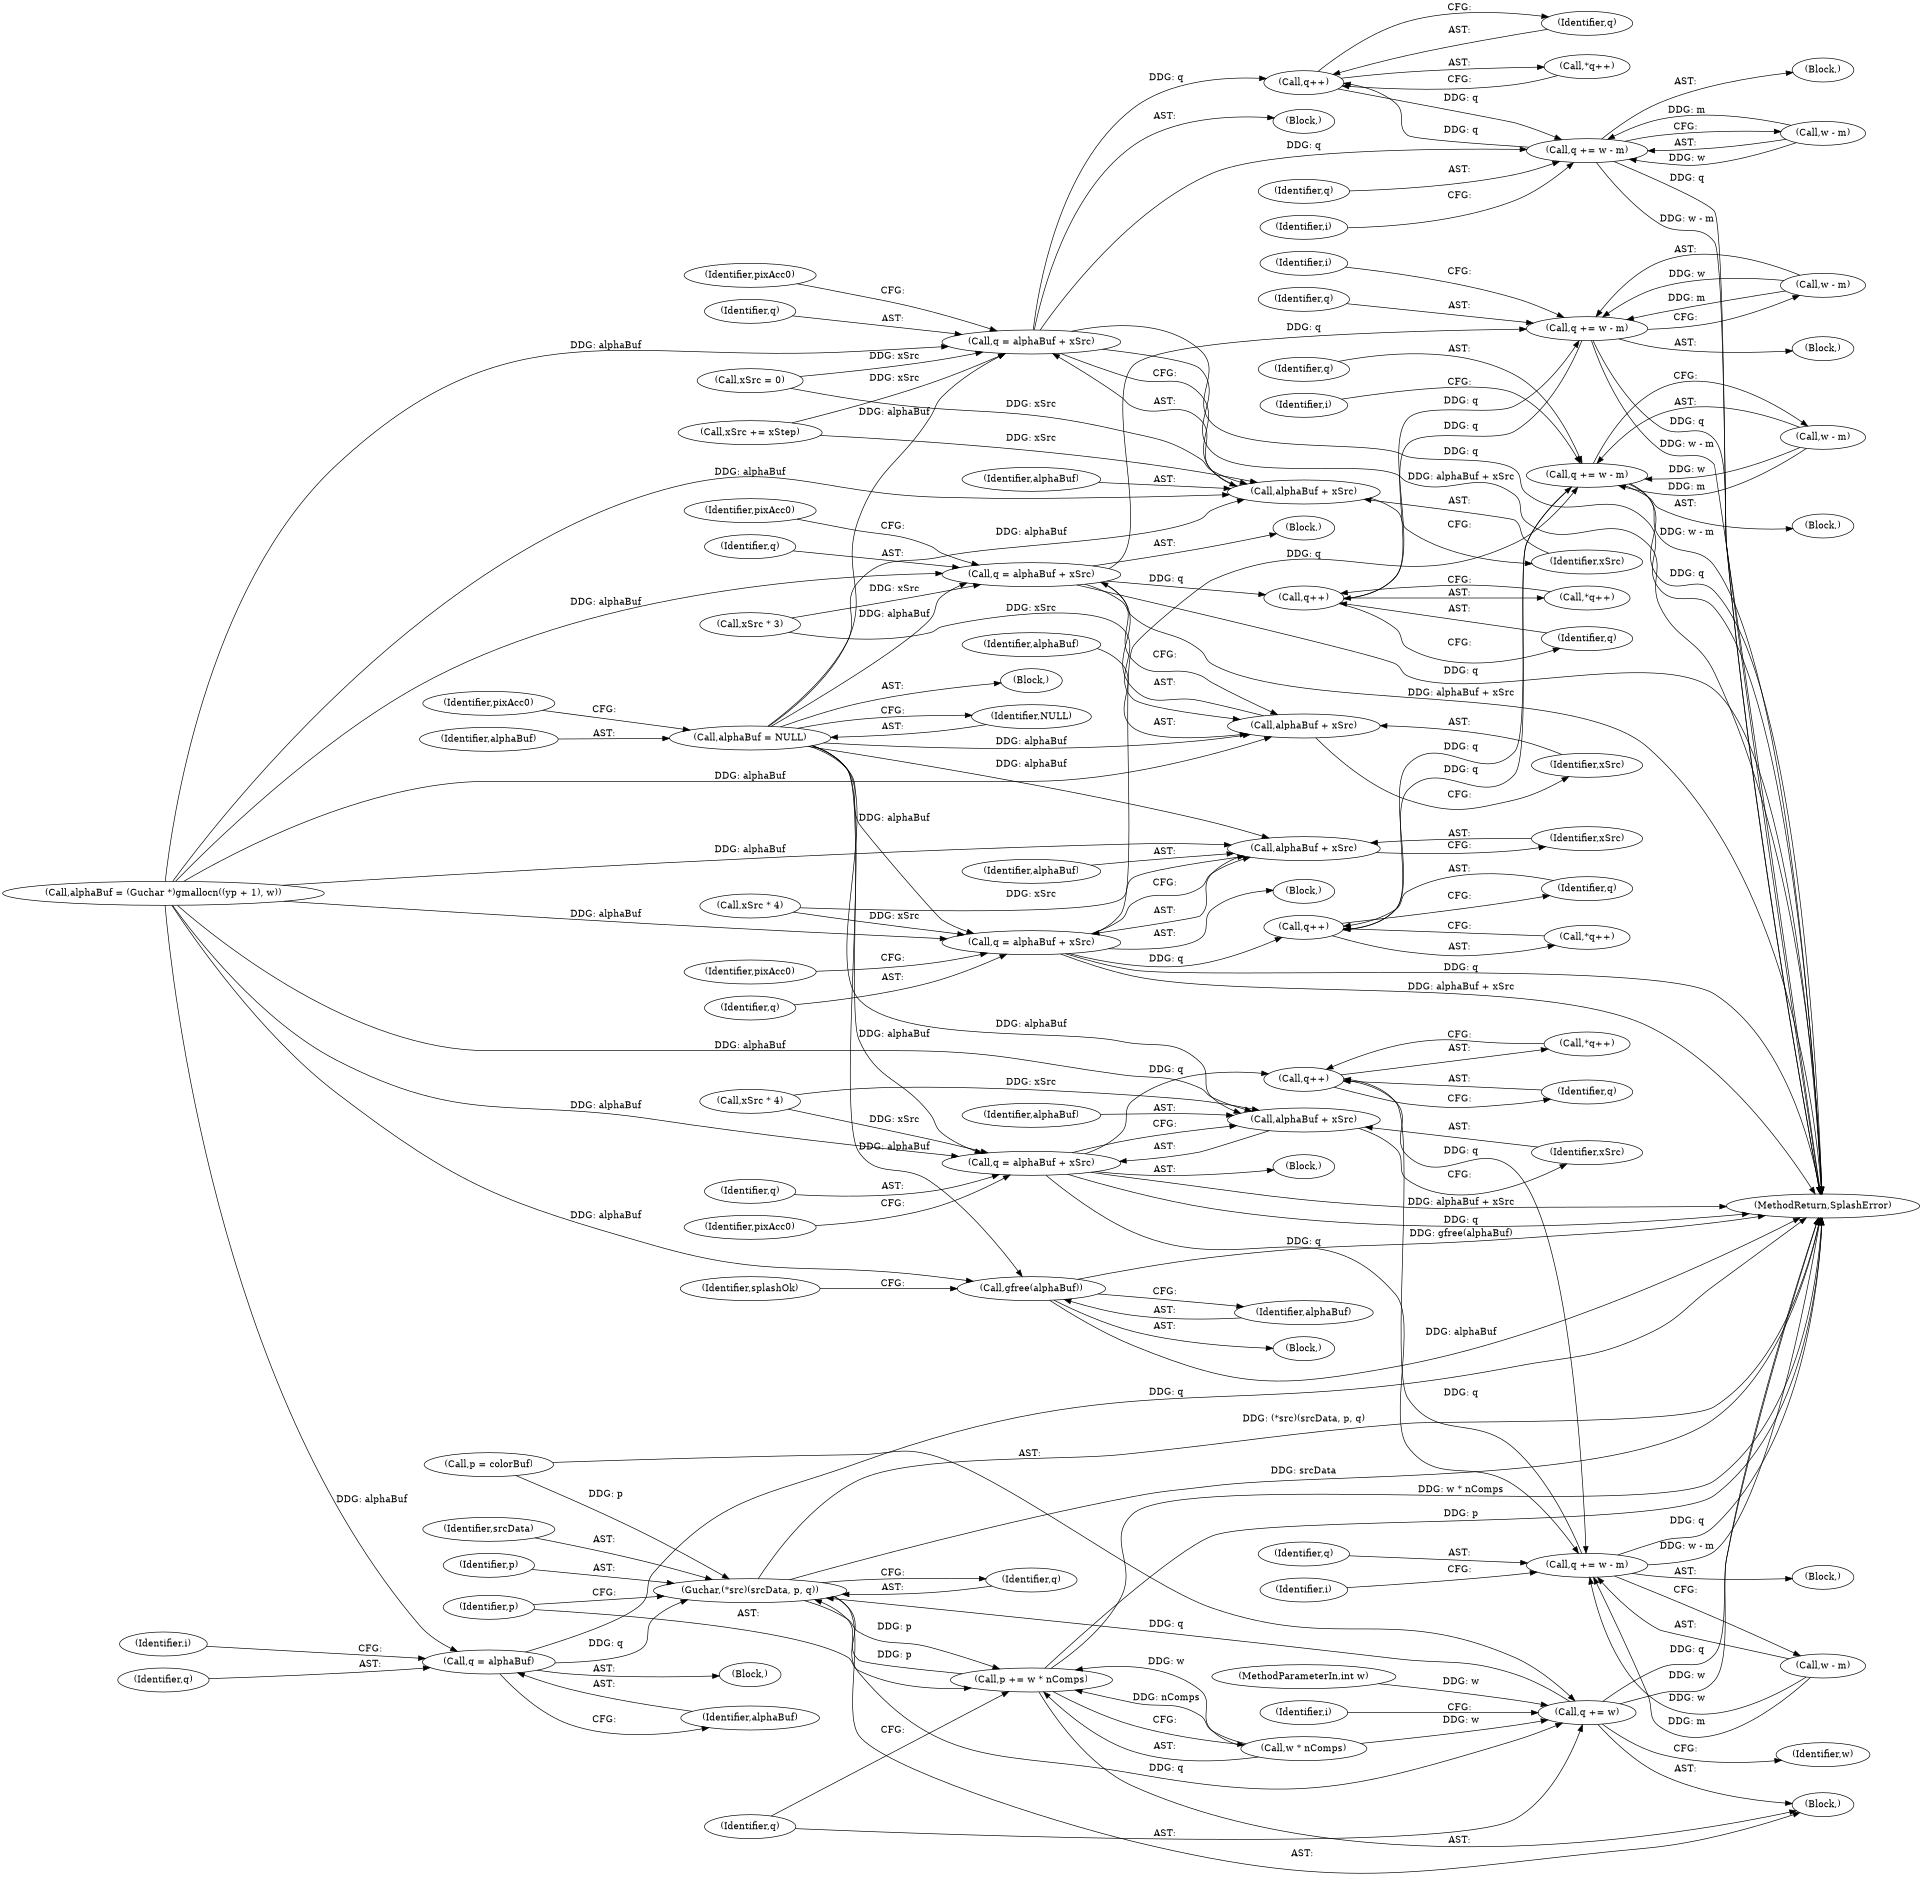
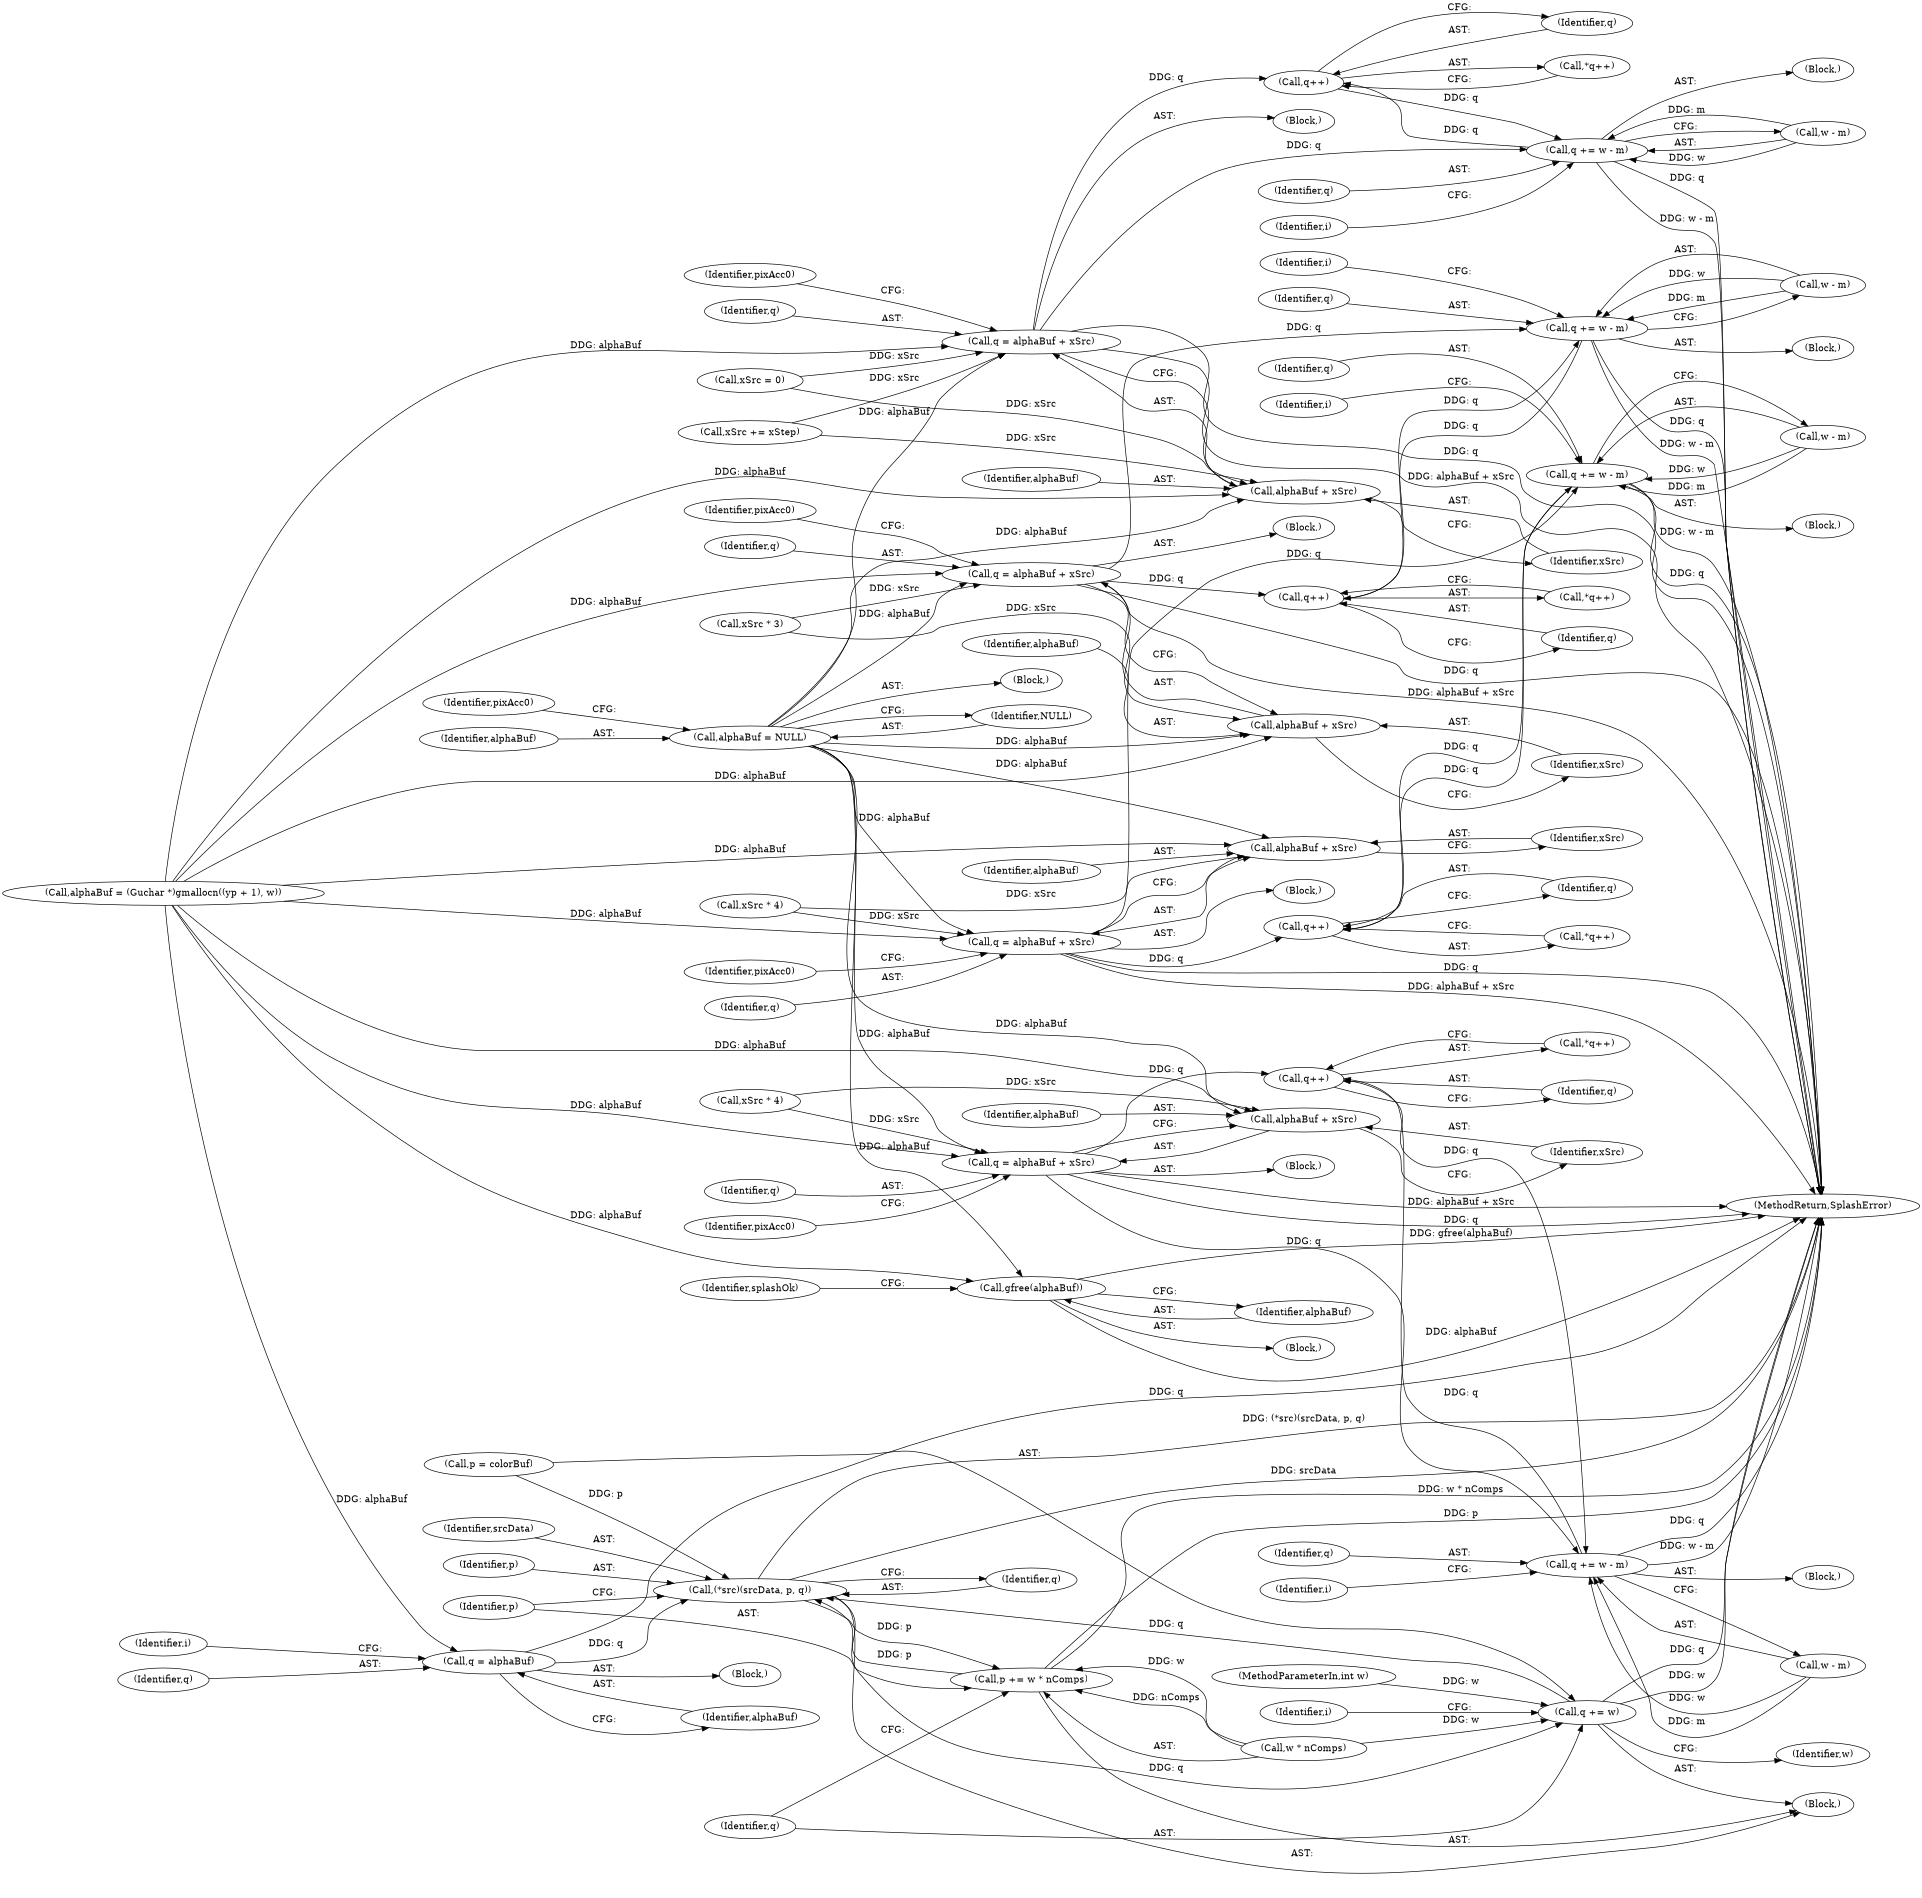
(750, 1591) -> (750, 1591)
(1142, 1728) -> none
